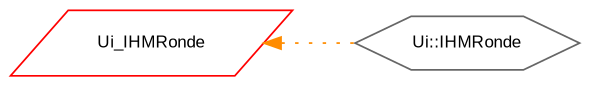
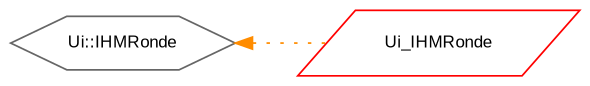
(318, 43) -> (289, 43)
